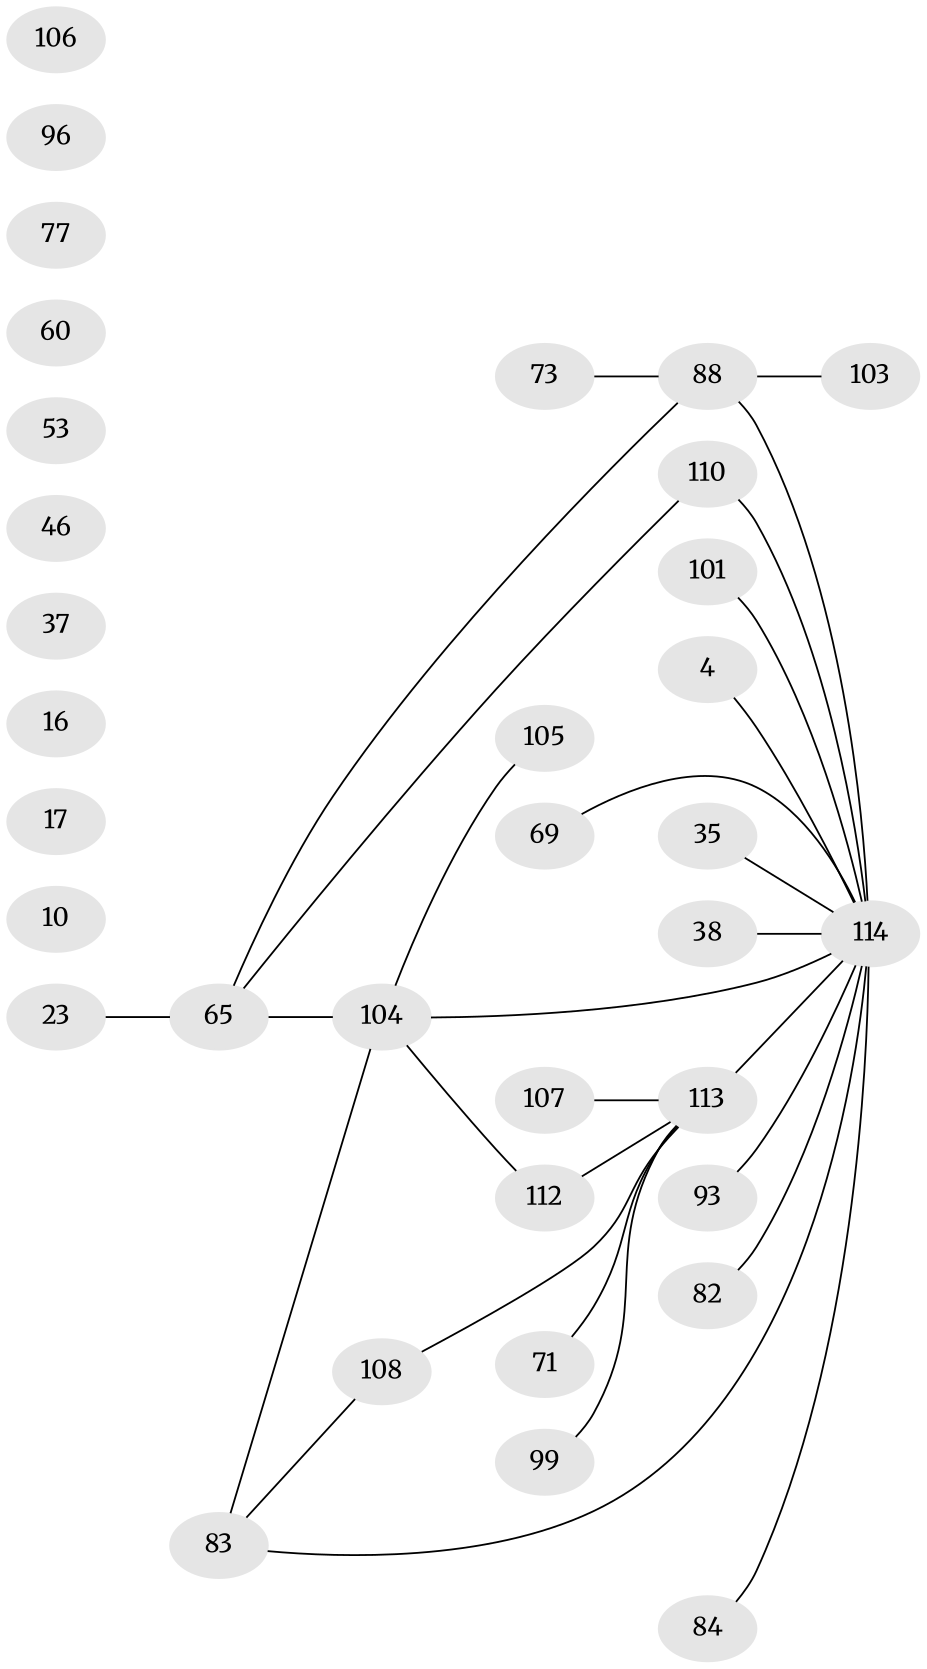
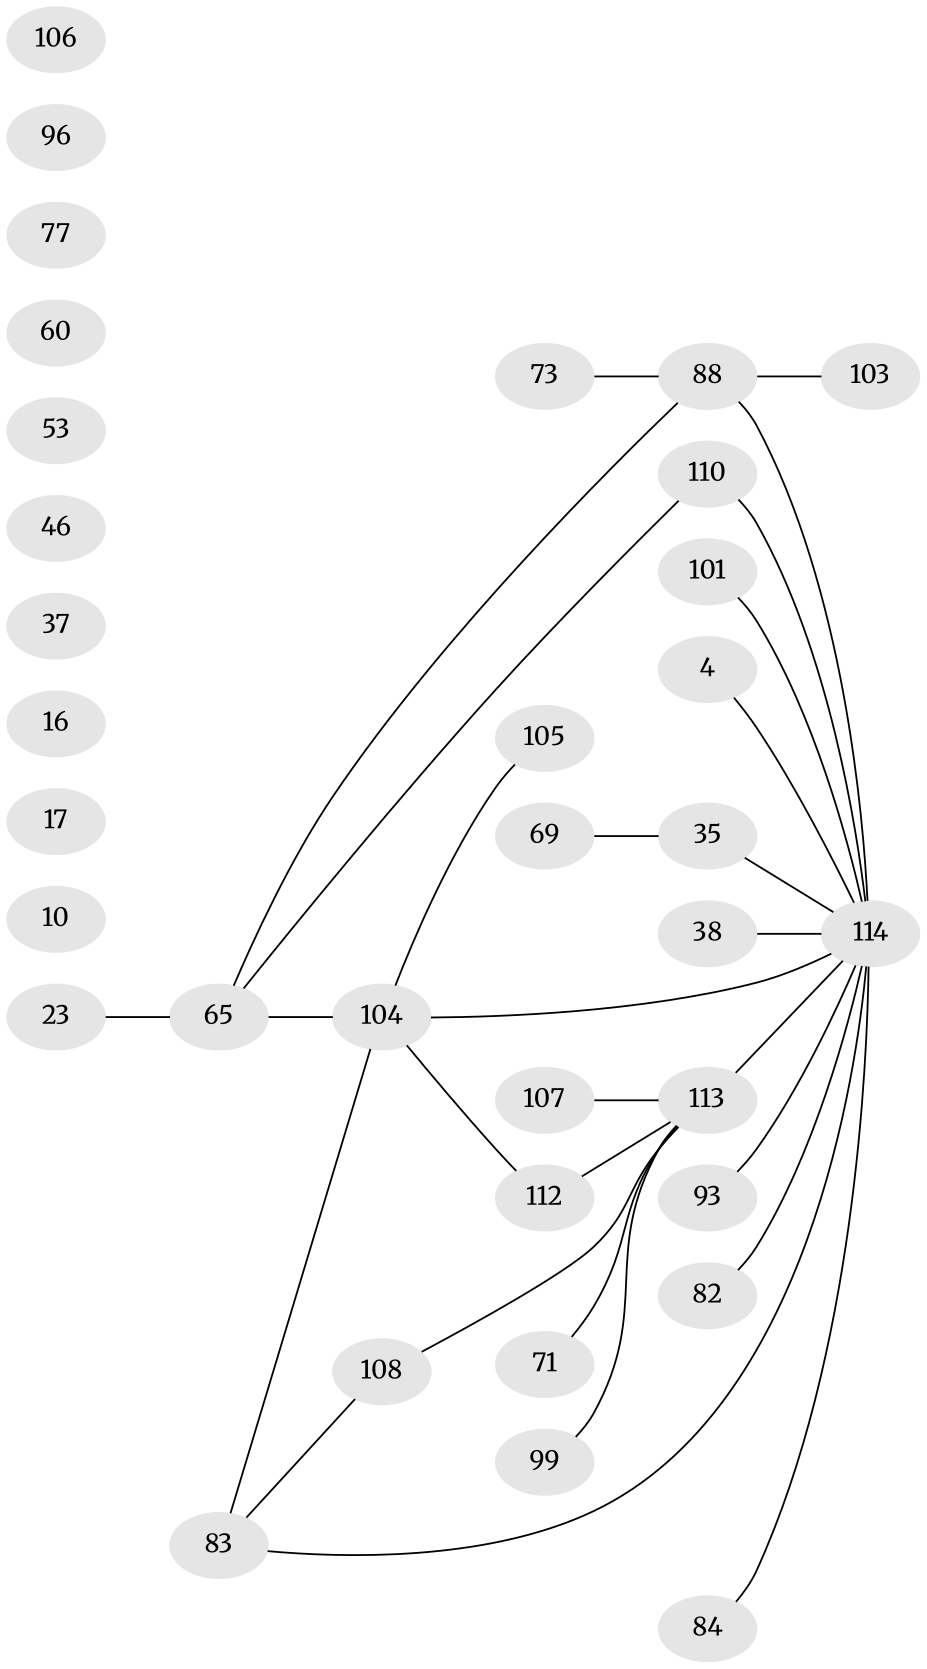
(743, 782) -> (626, 836)
